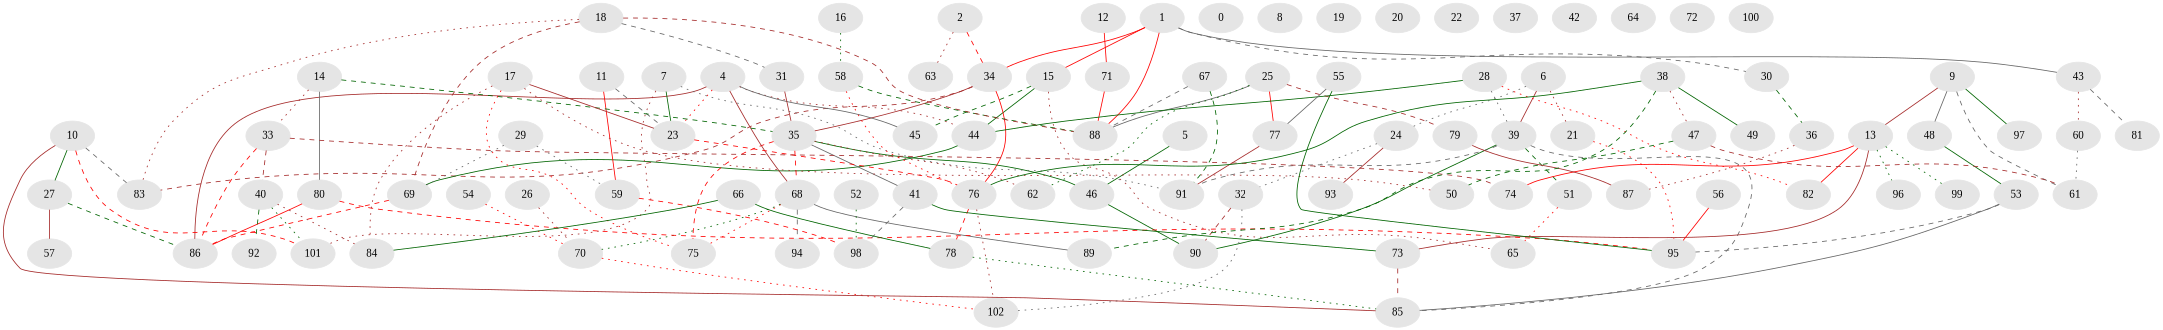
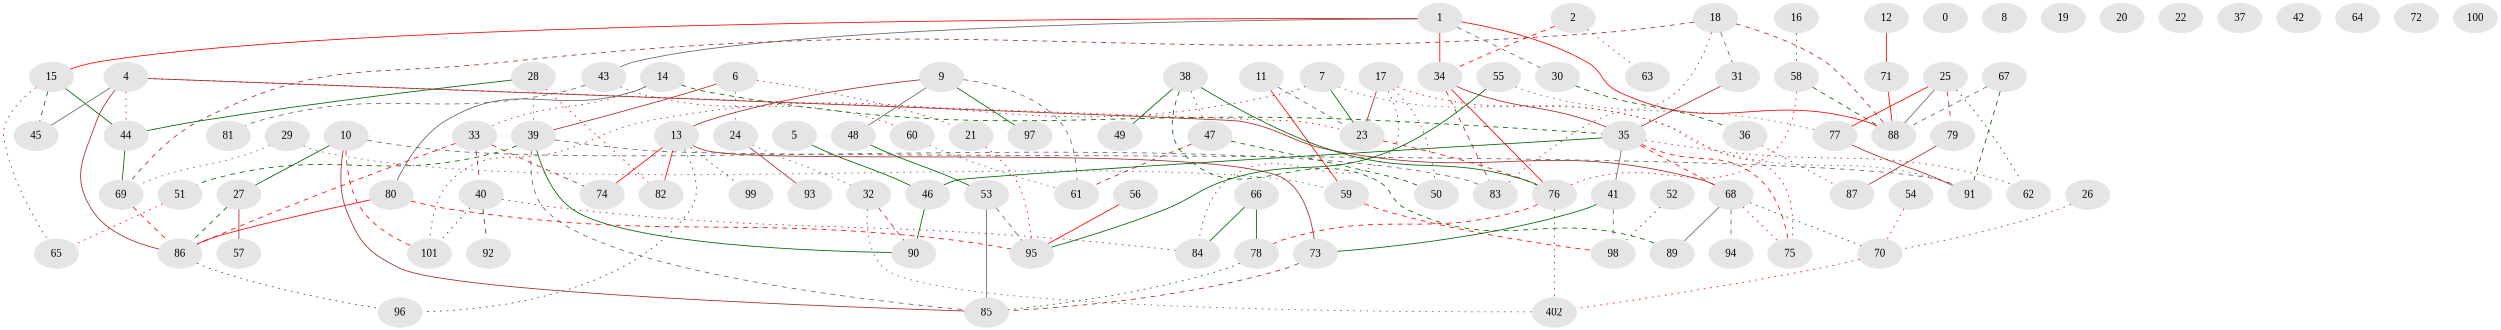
(1307, 106) -> (1664, 111)
none -> (287, 290)
(996, 312) -> (1554, 312)
